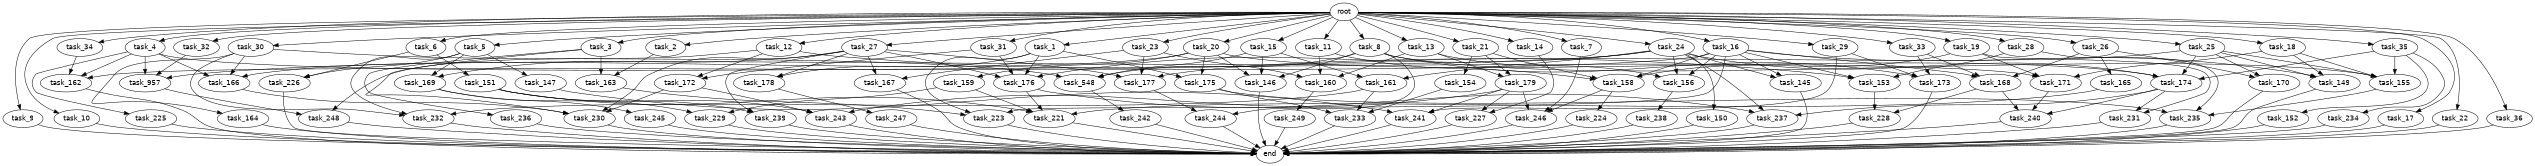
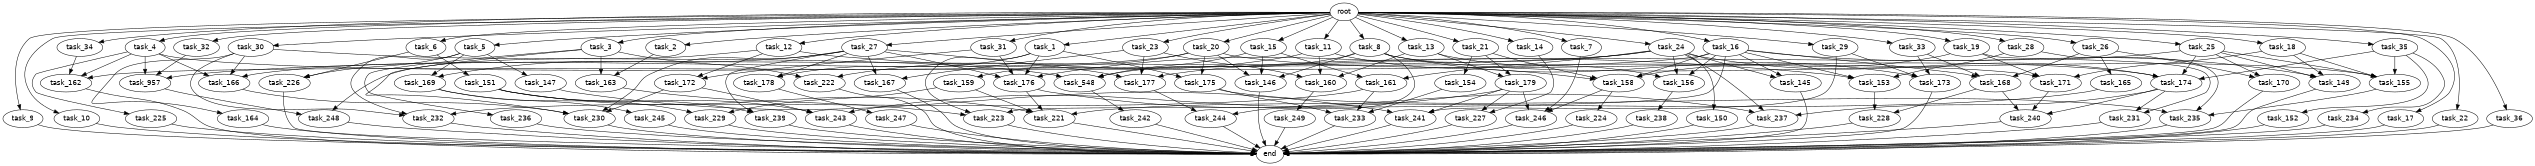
none -> (820, 83)
